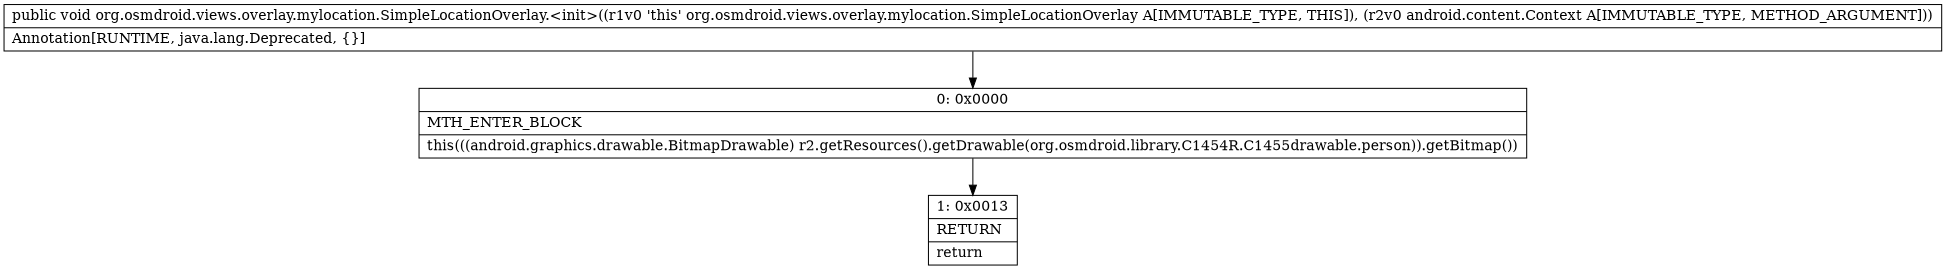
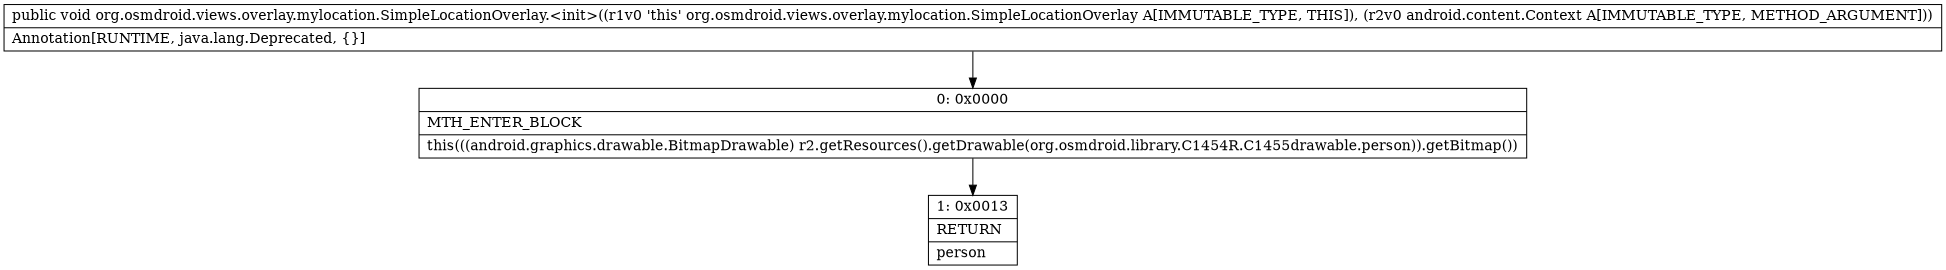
(960, 253) -> (961, 253)
